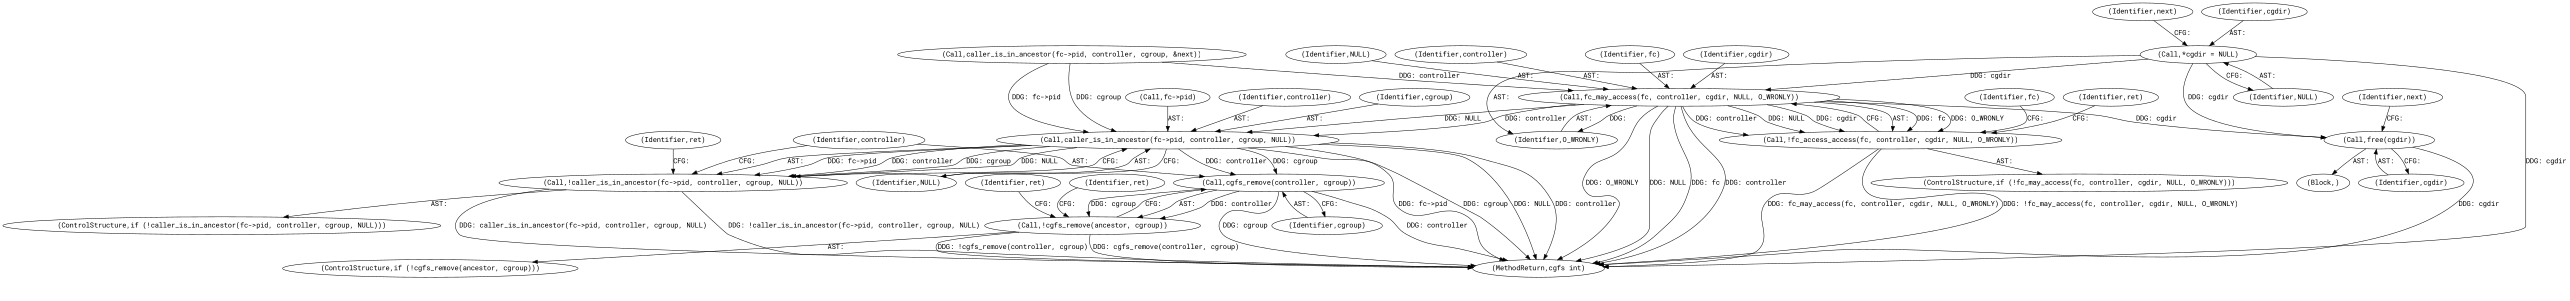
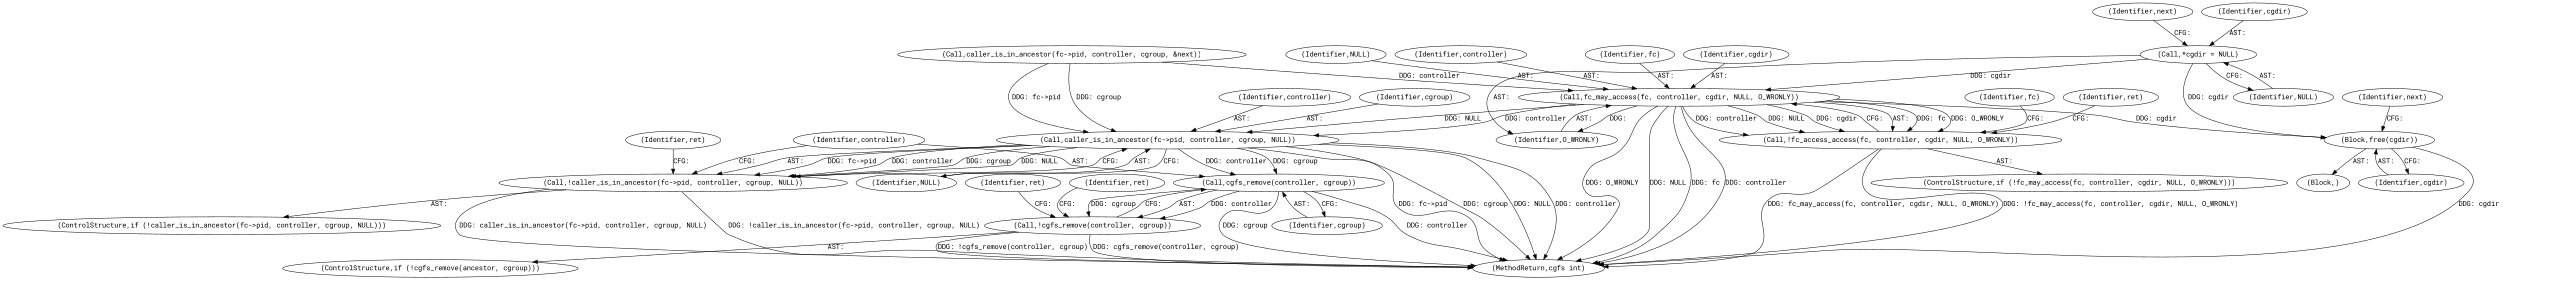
(1168, 97) -> none
(2379, 140) -> (2379, 140)
(1093, 226) -> (1093, 226)
(2271, 249) -> none
